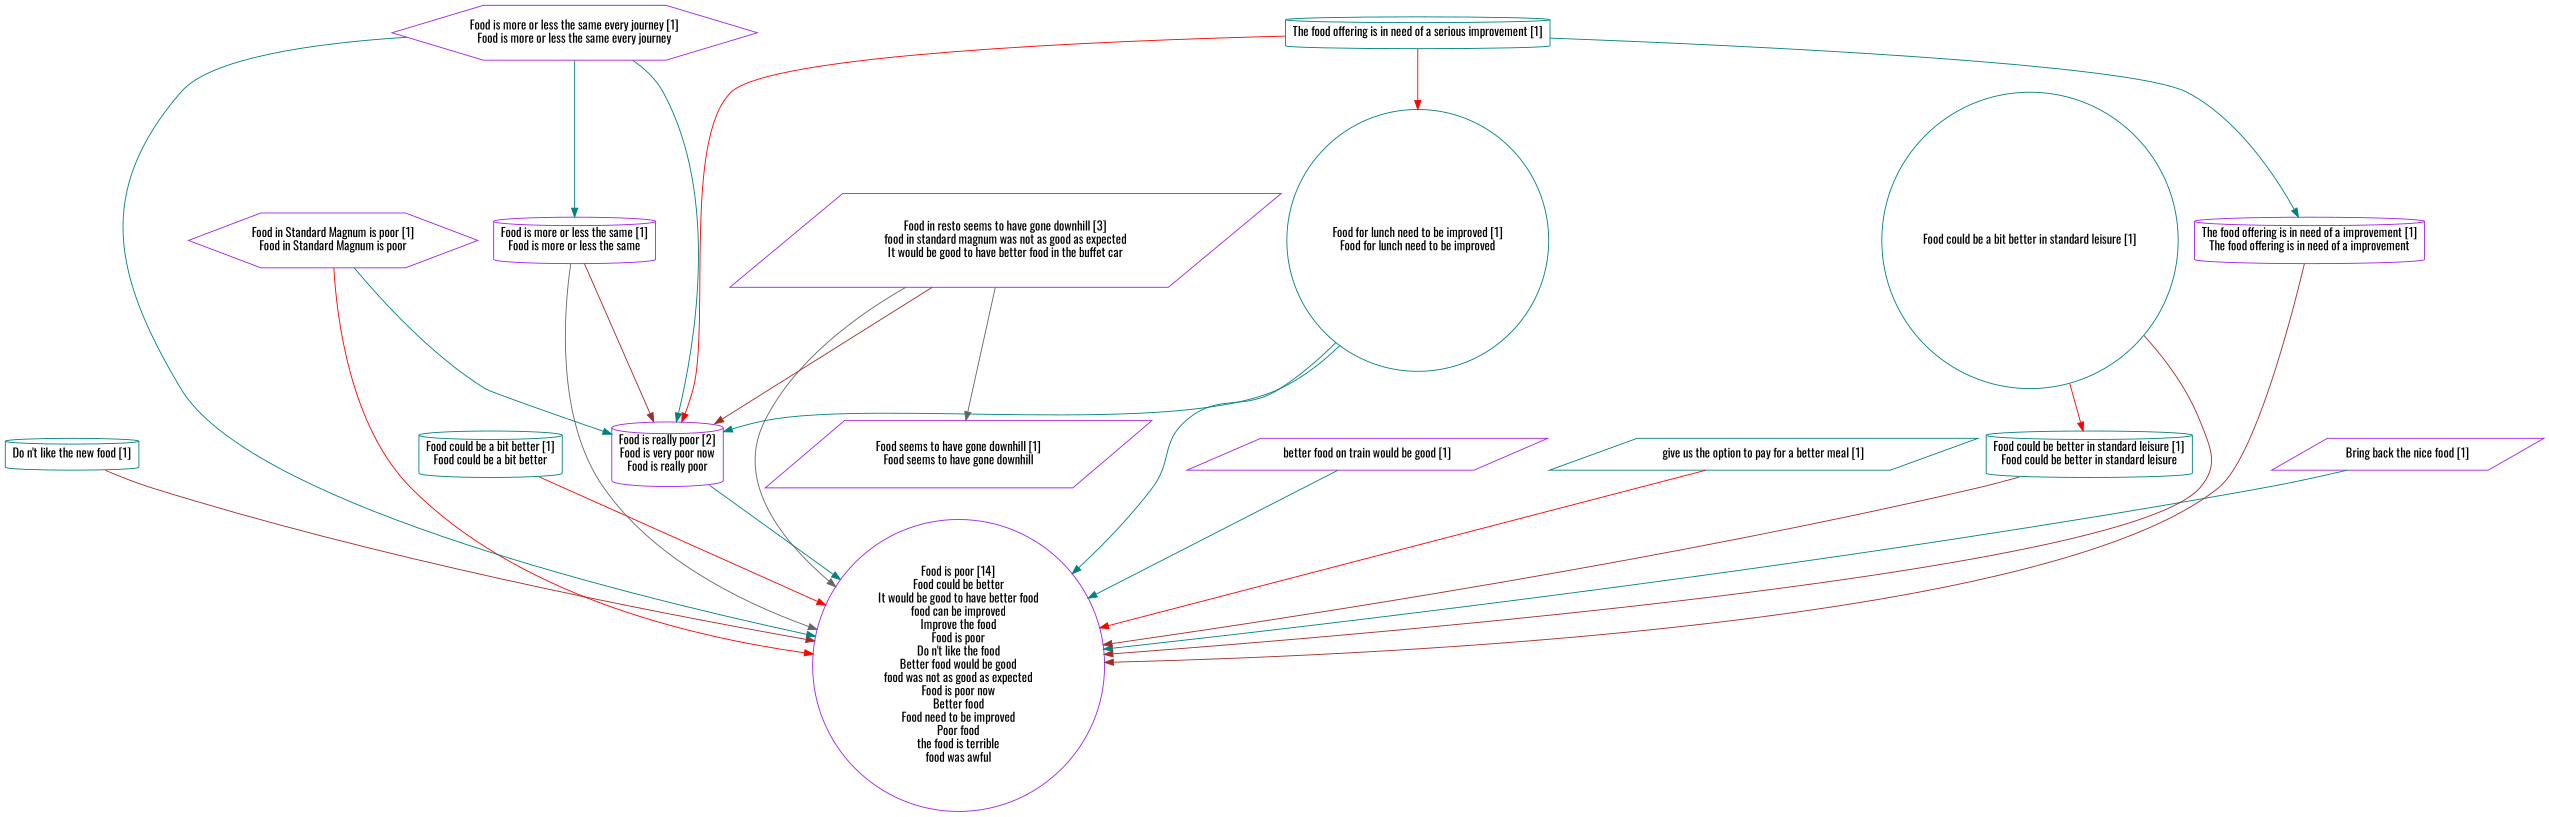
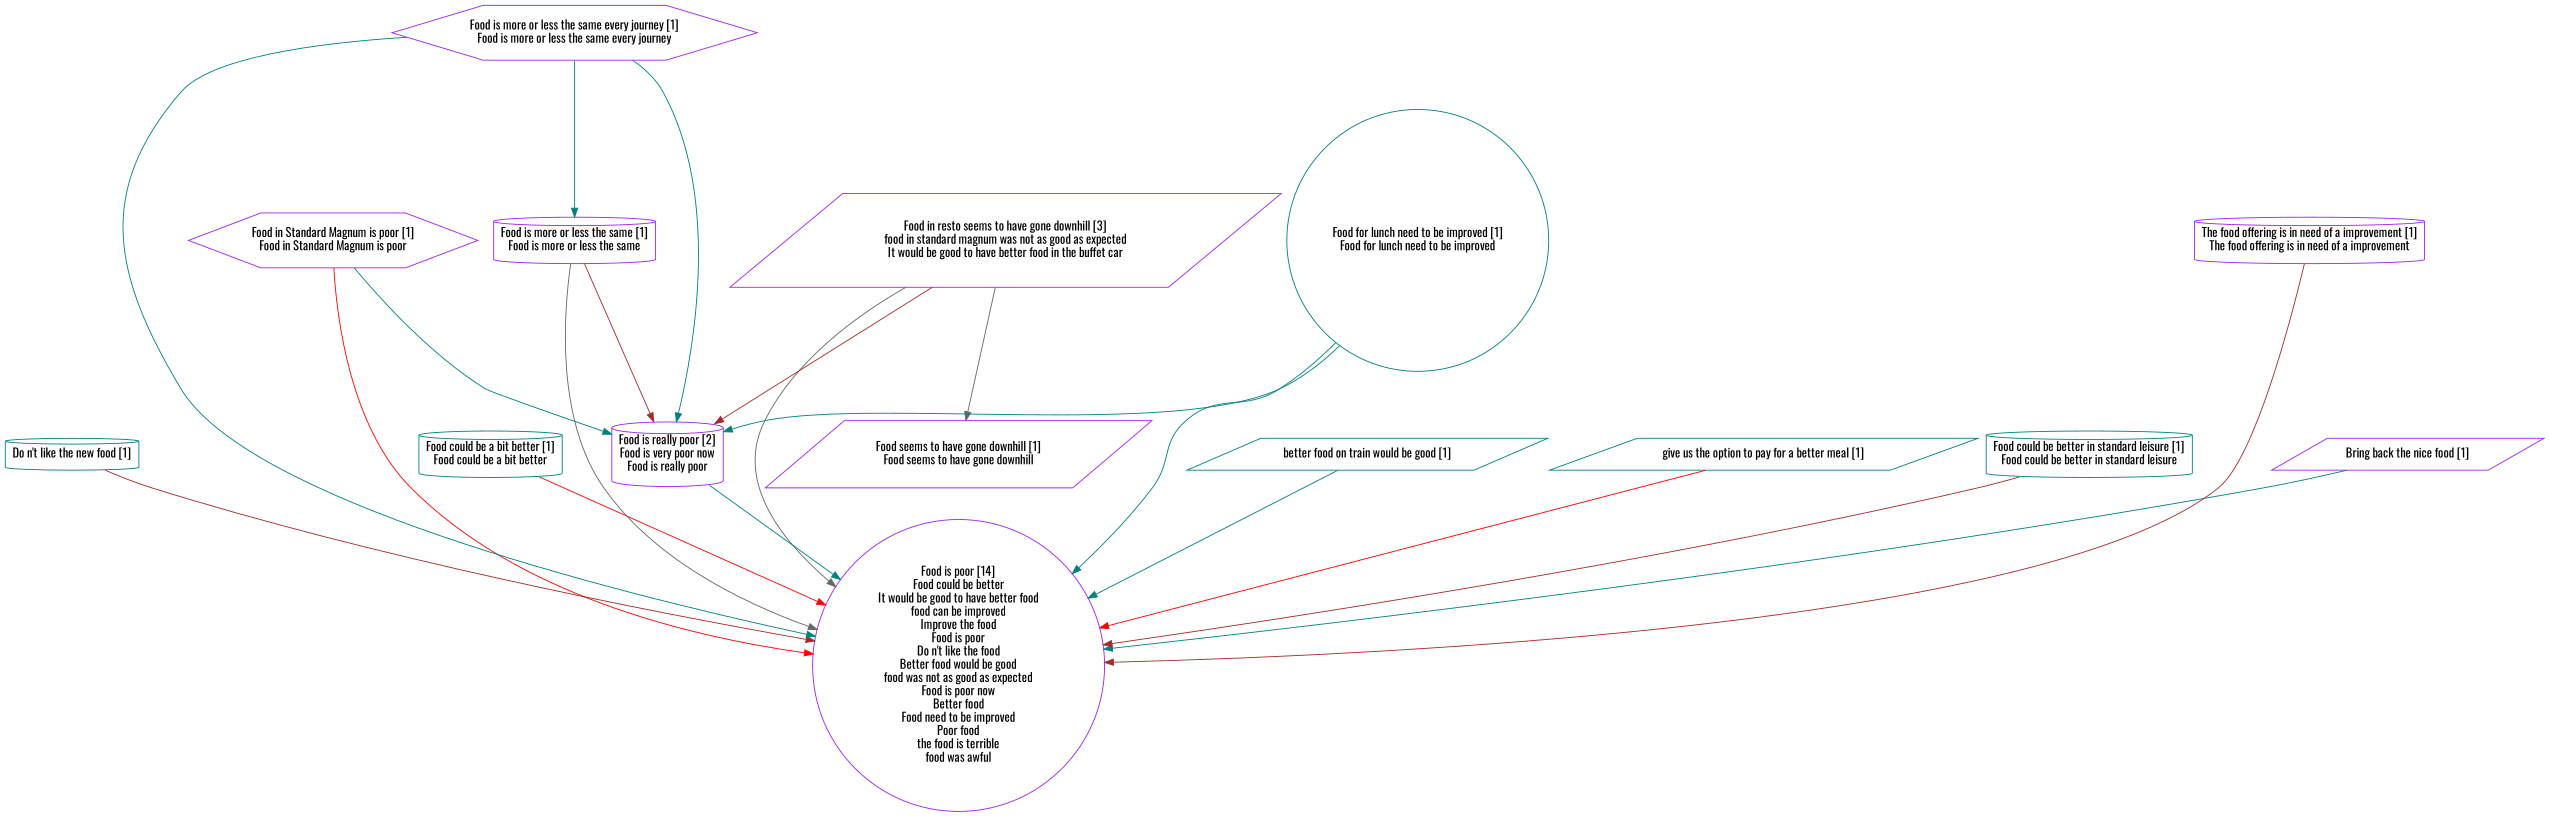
(1418, 33) -> none
(2030, 240) -> none
(1367, 454) -> (1367, 454)
